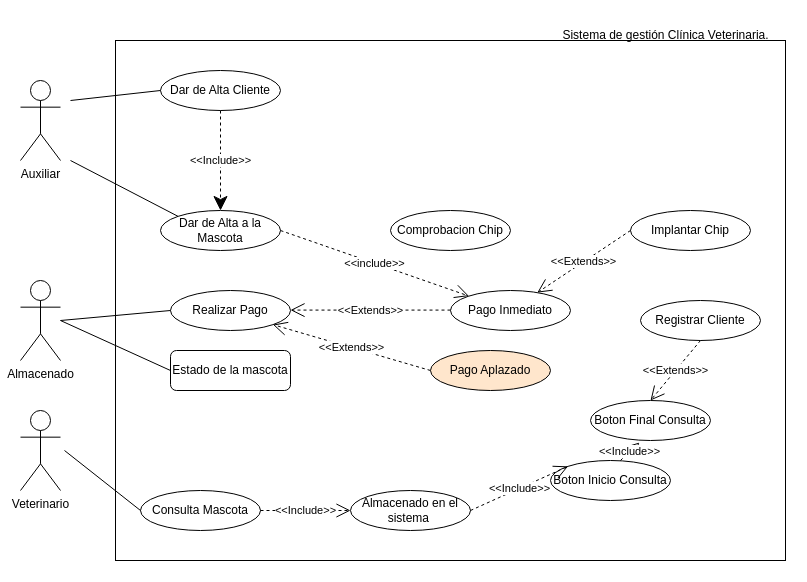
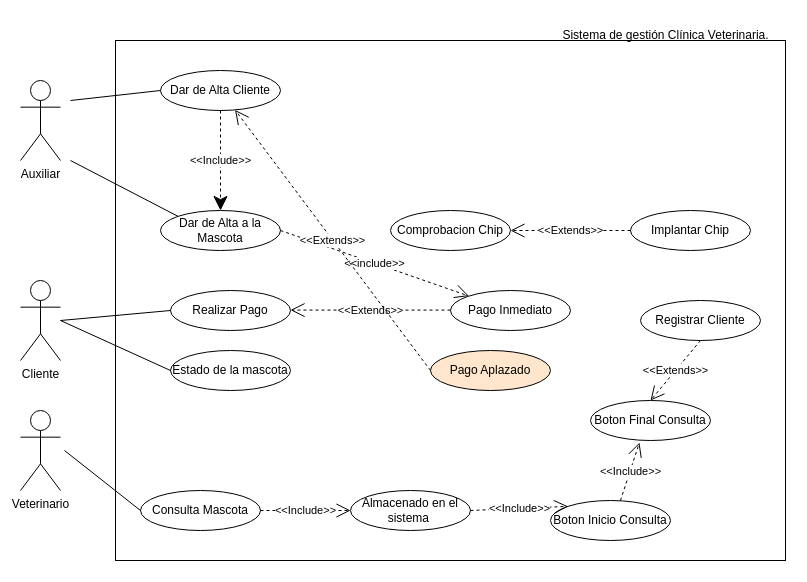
(585, 261) -> (572, 231)
(353, 348) -> (334, 241)
(231, 371) -> (231, 371)
(41, 375) -> (41, 375)
(611, 481) -> (611, 521)
